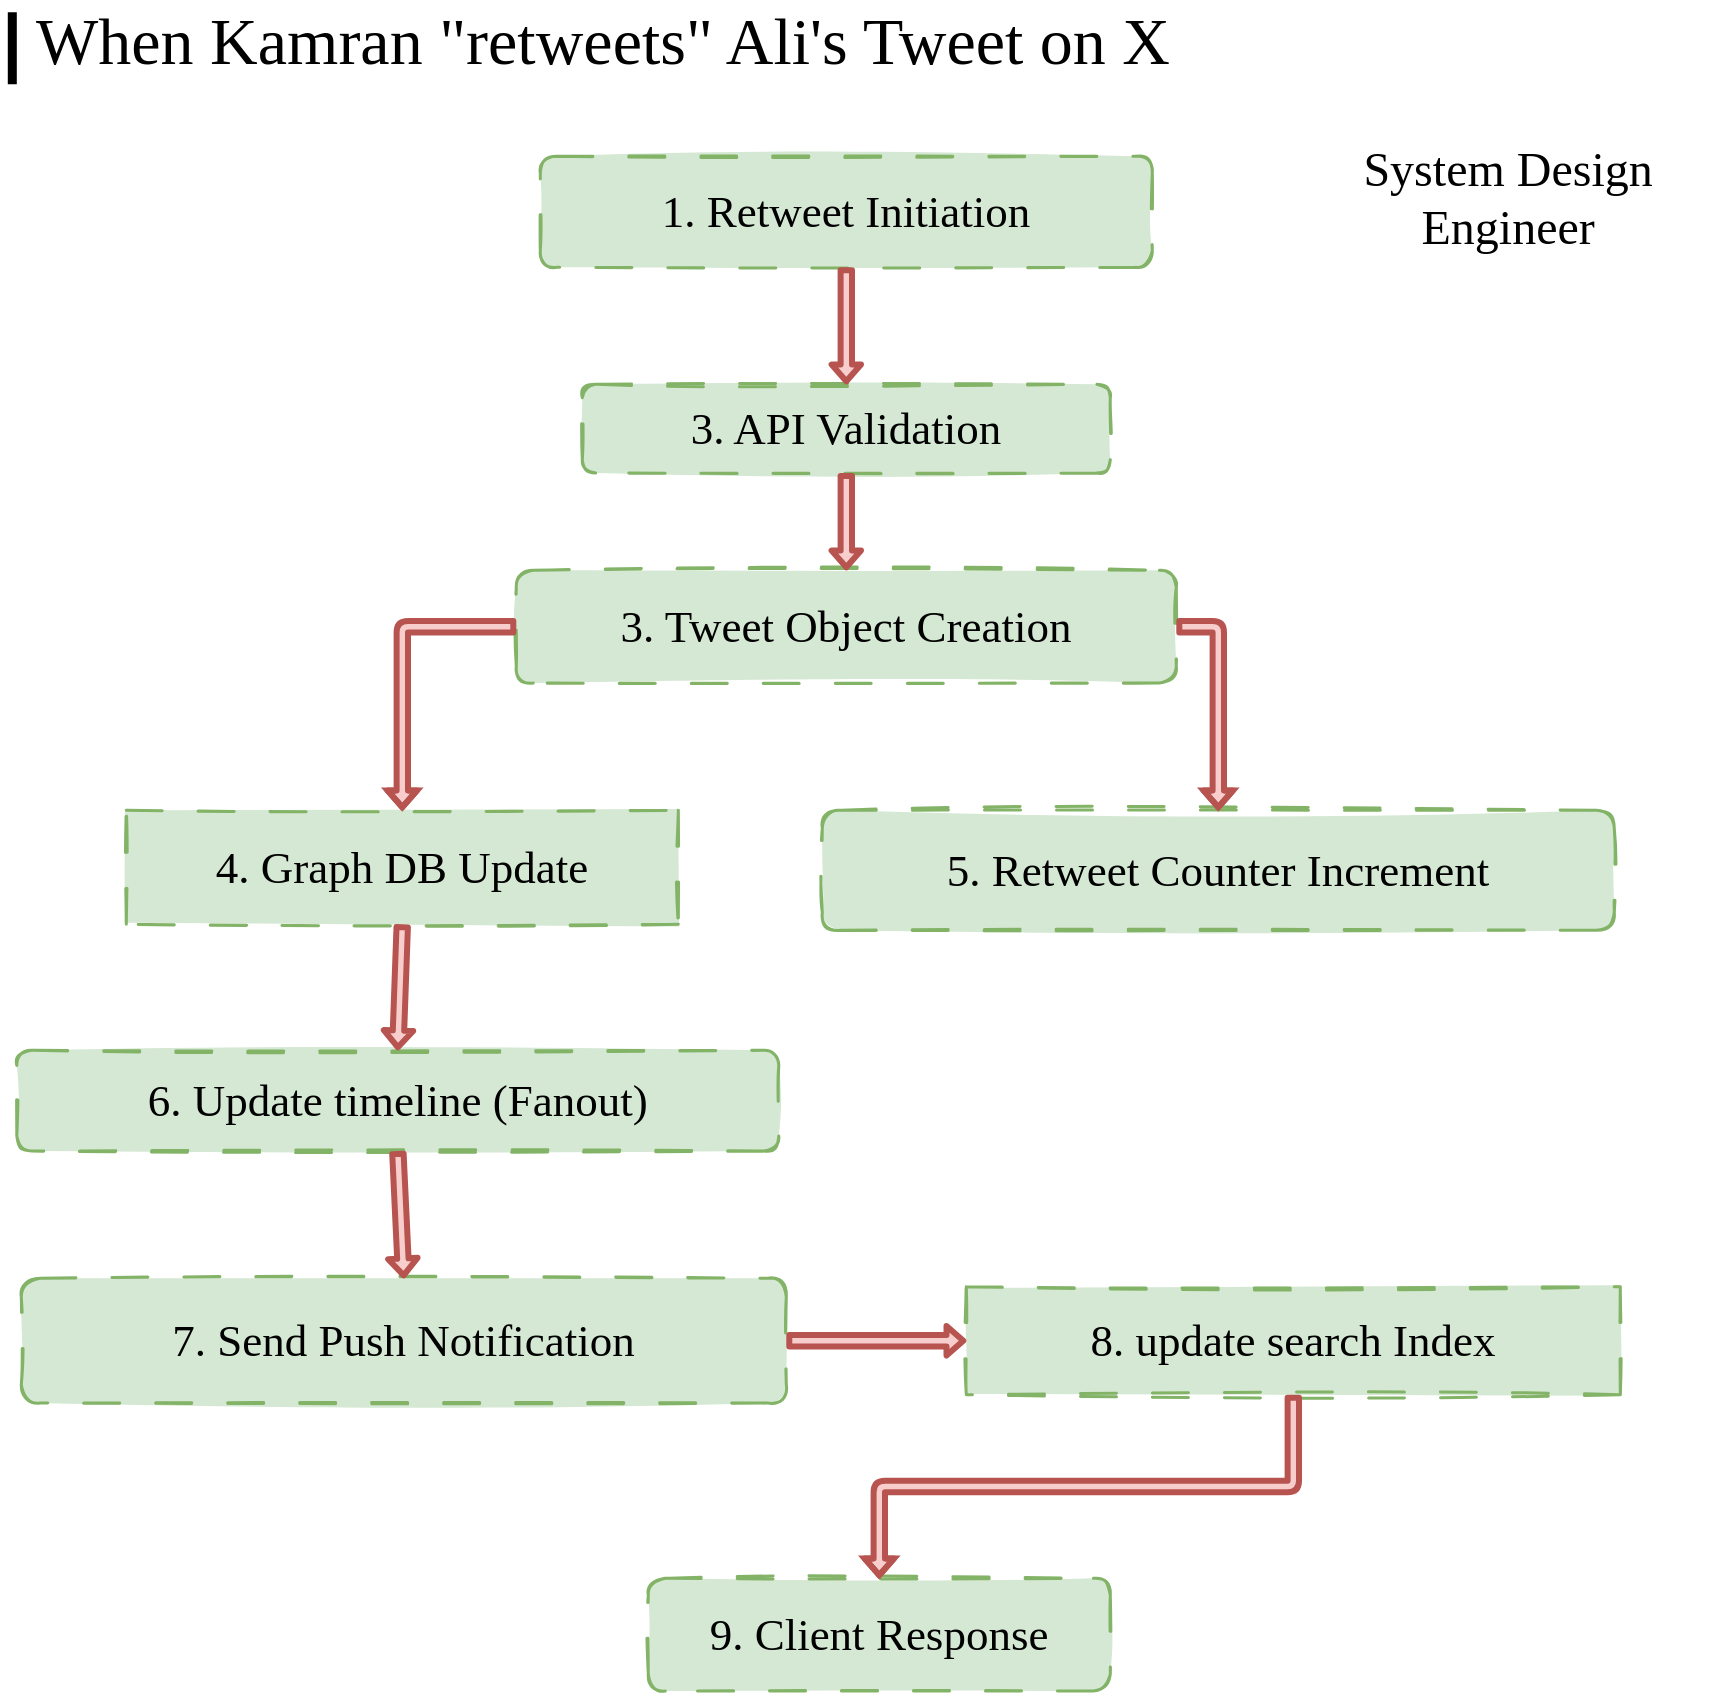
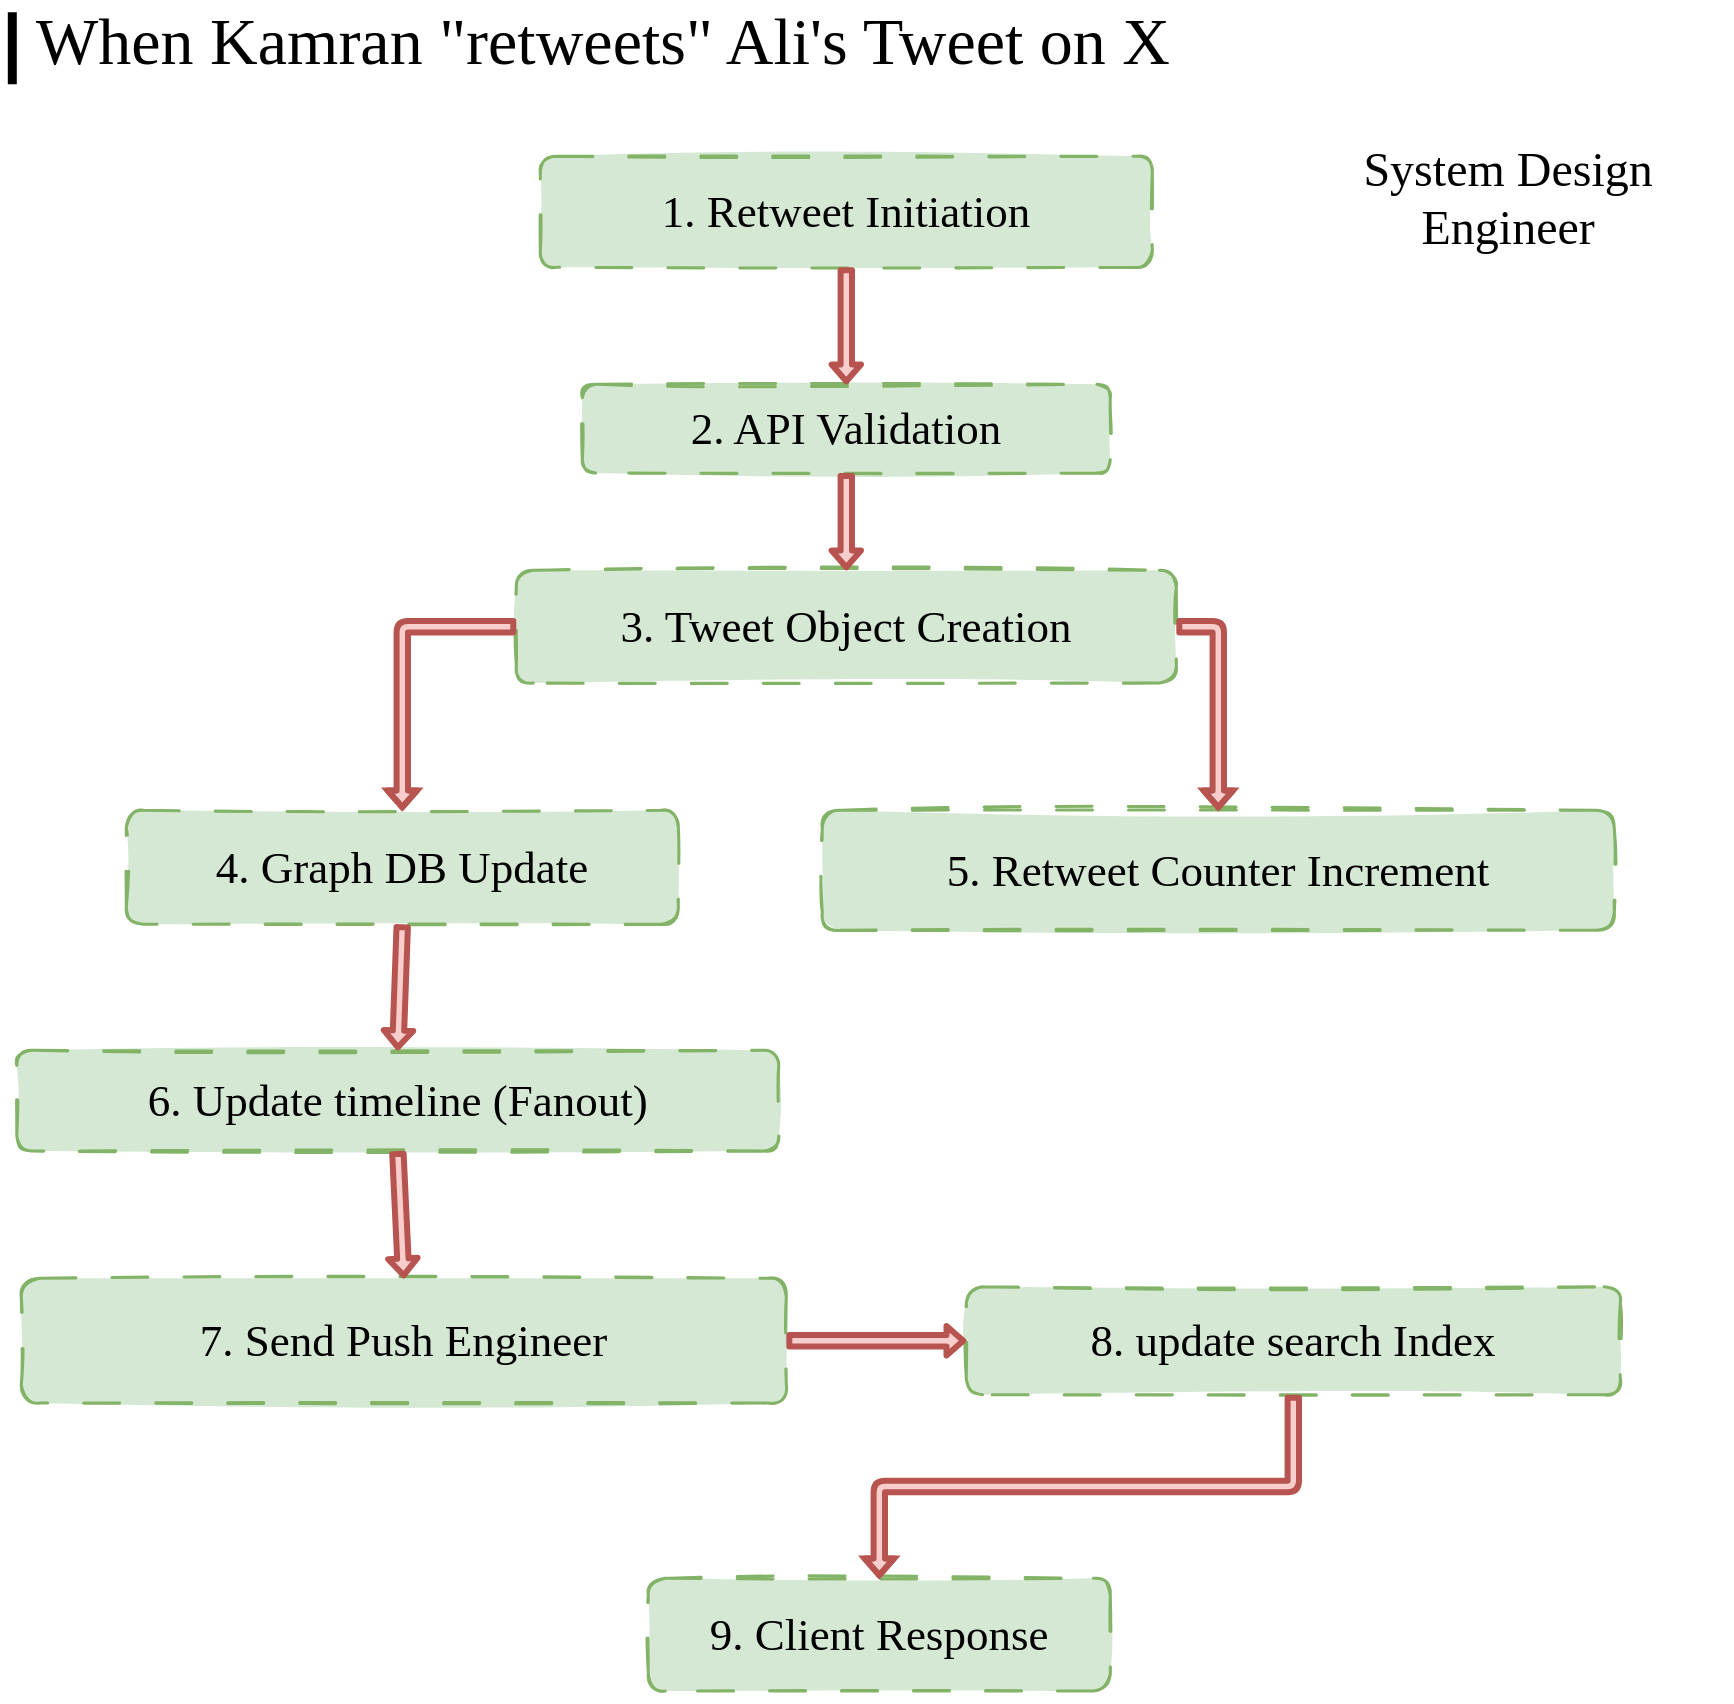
(846, 429) -> (846, 429)
(402, 867) -> (402, 867)
(404, 1341) -> (404, 1341)
(1293, 1341) -> (1293, 1341)
